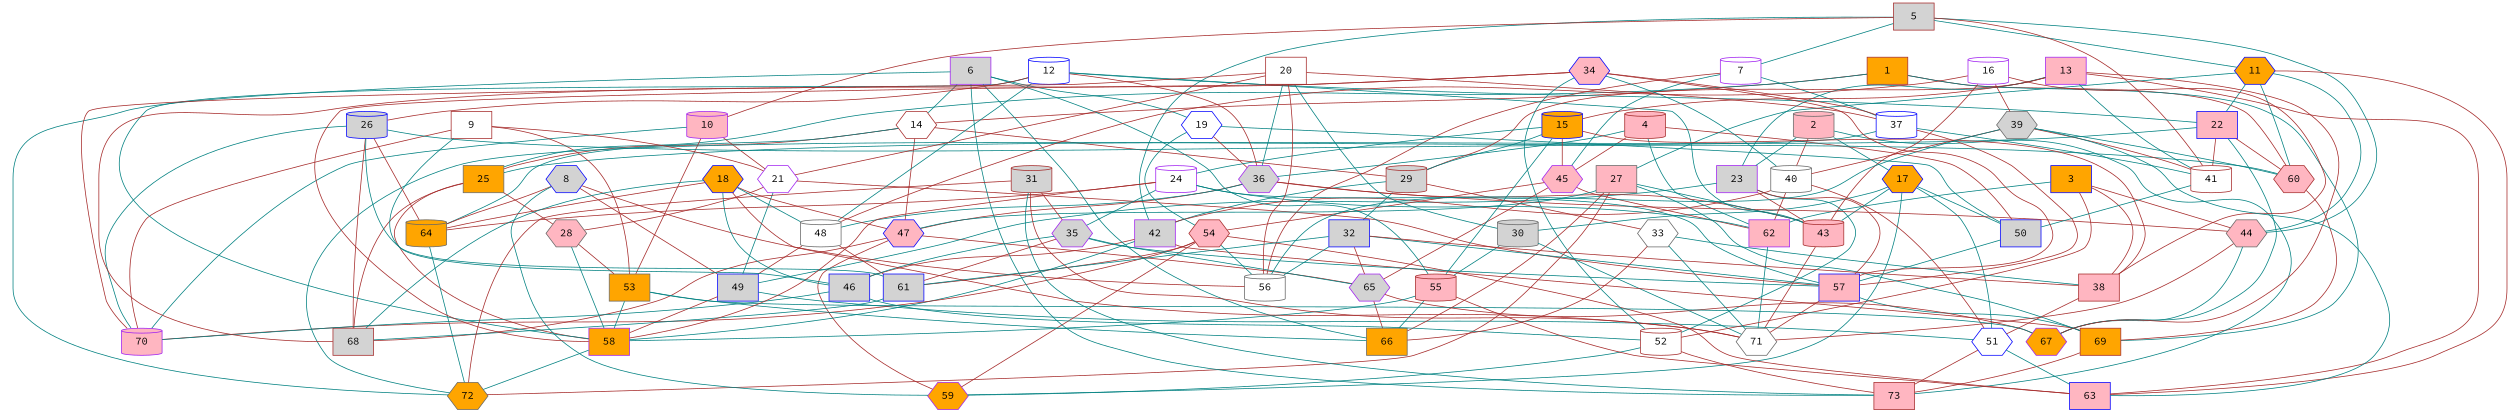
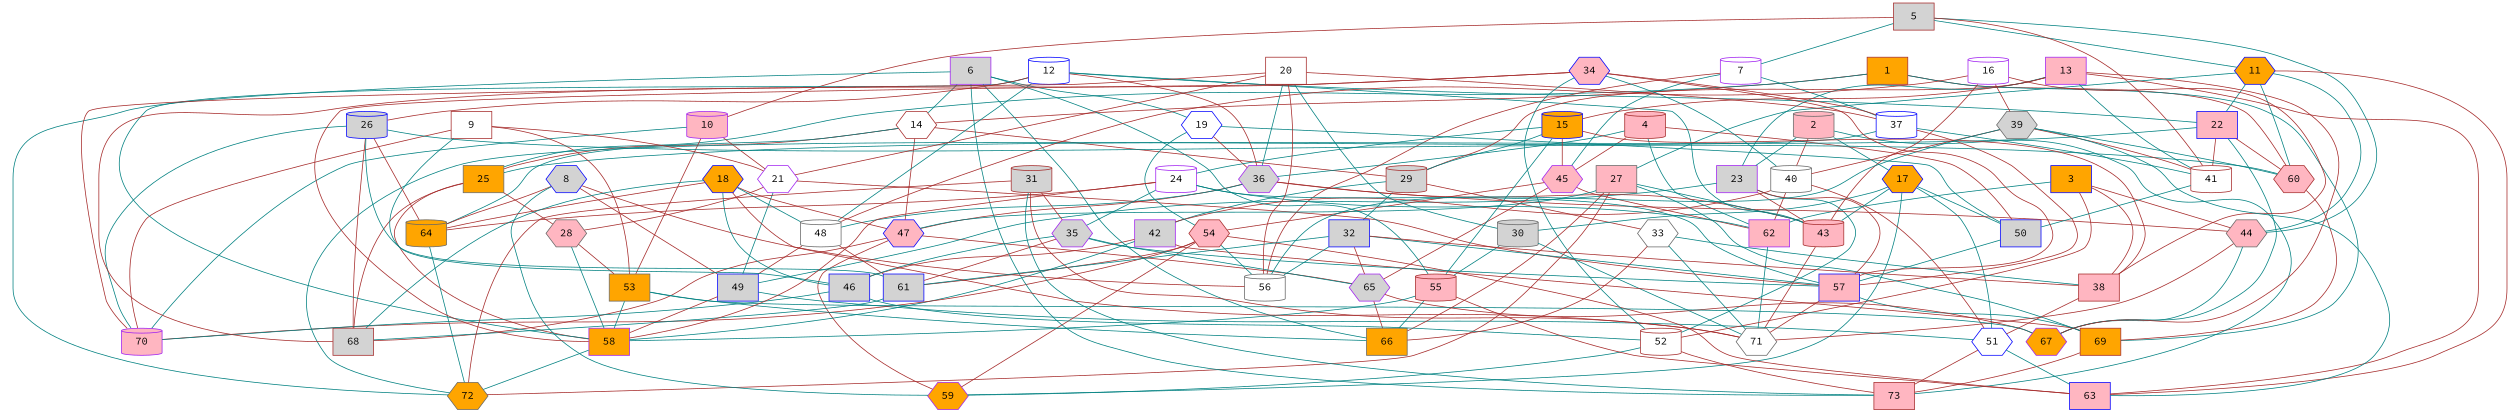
(1420, 32) -> none
